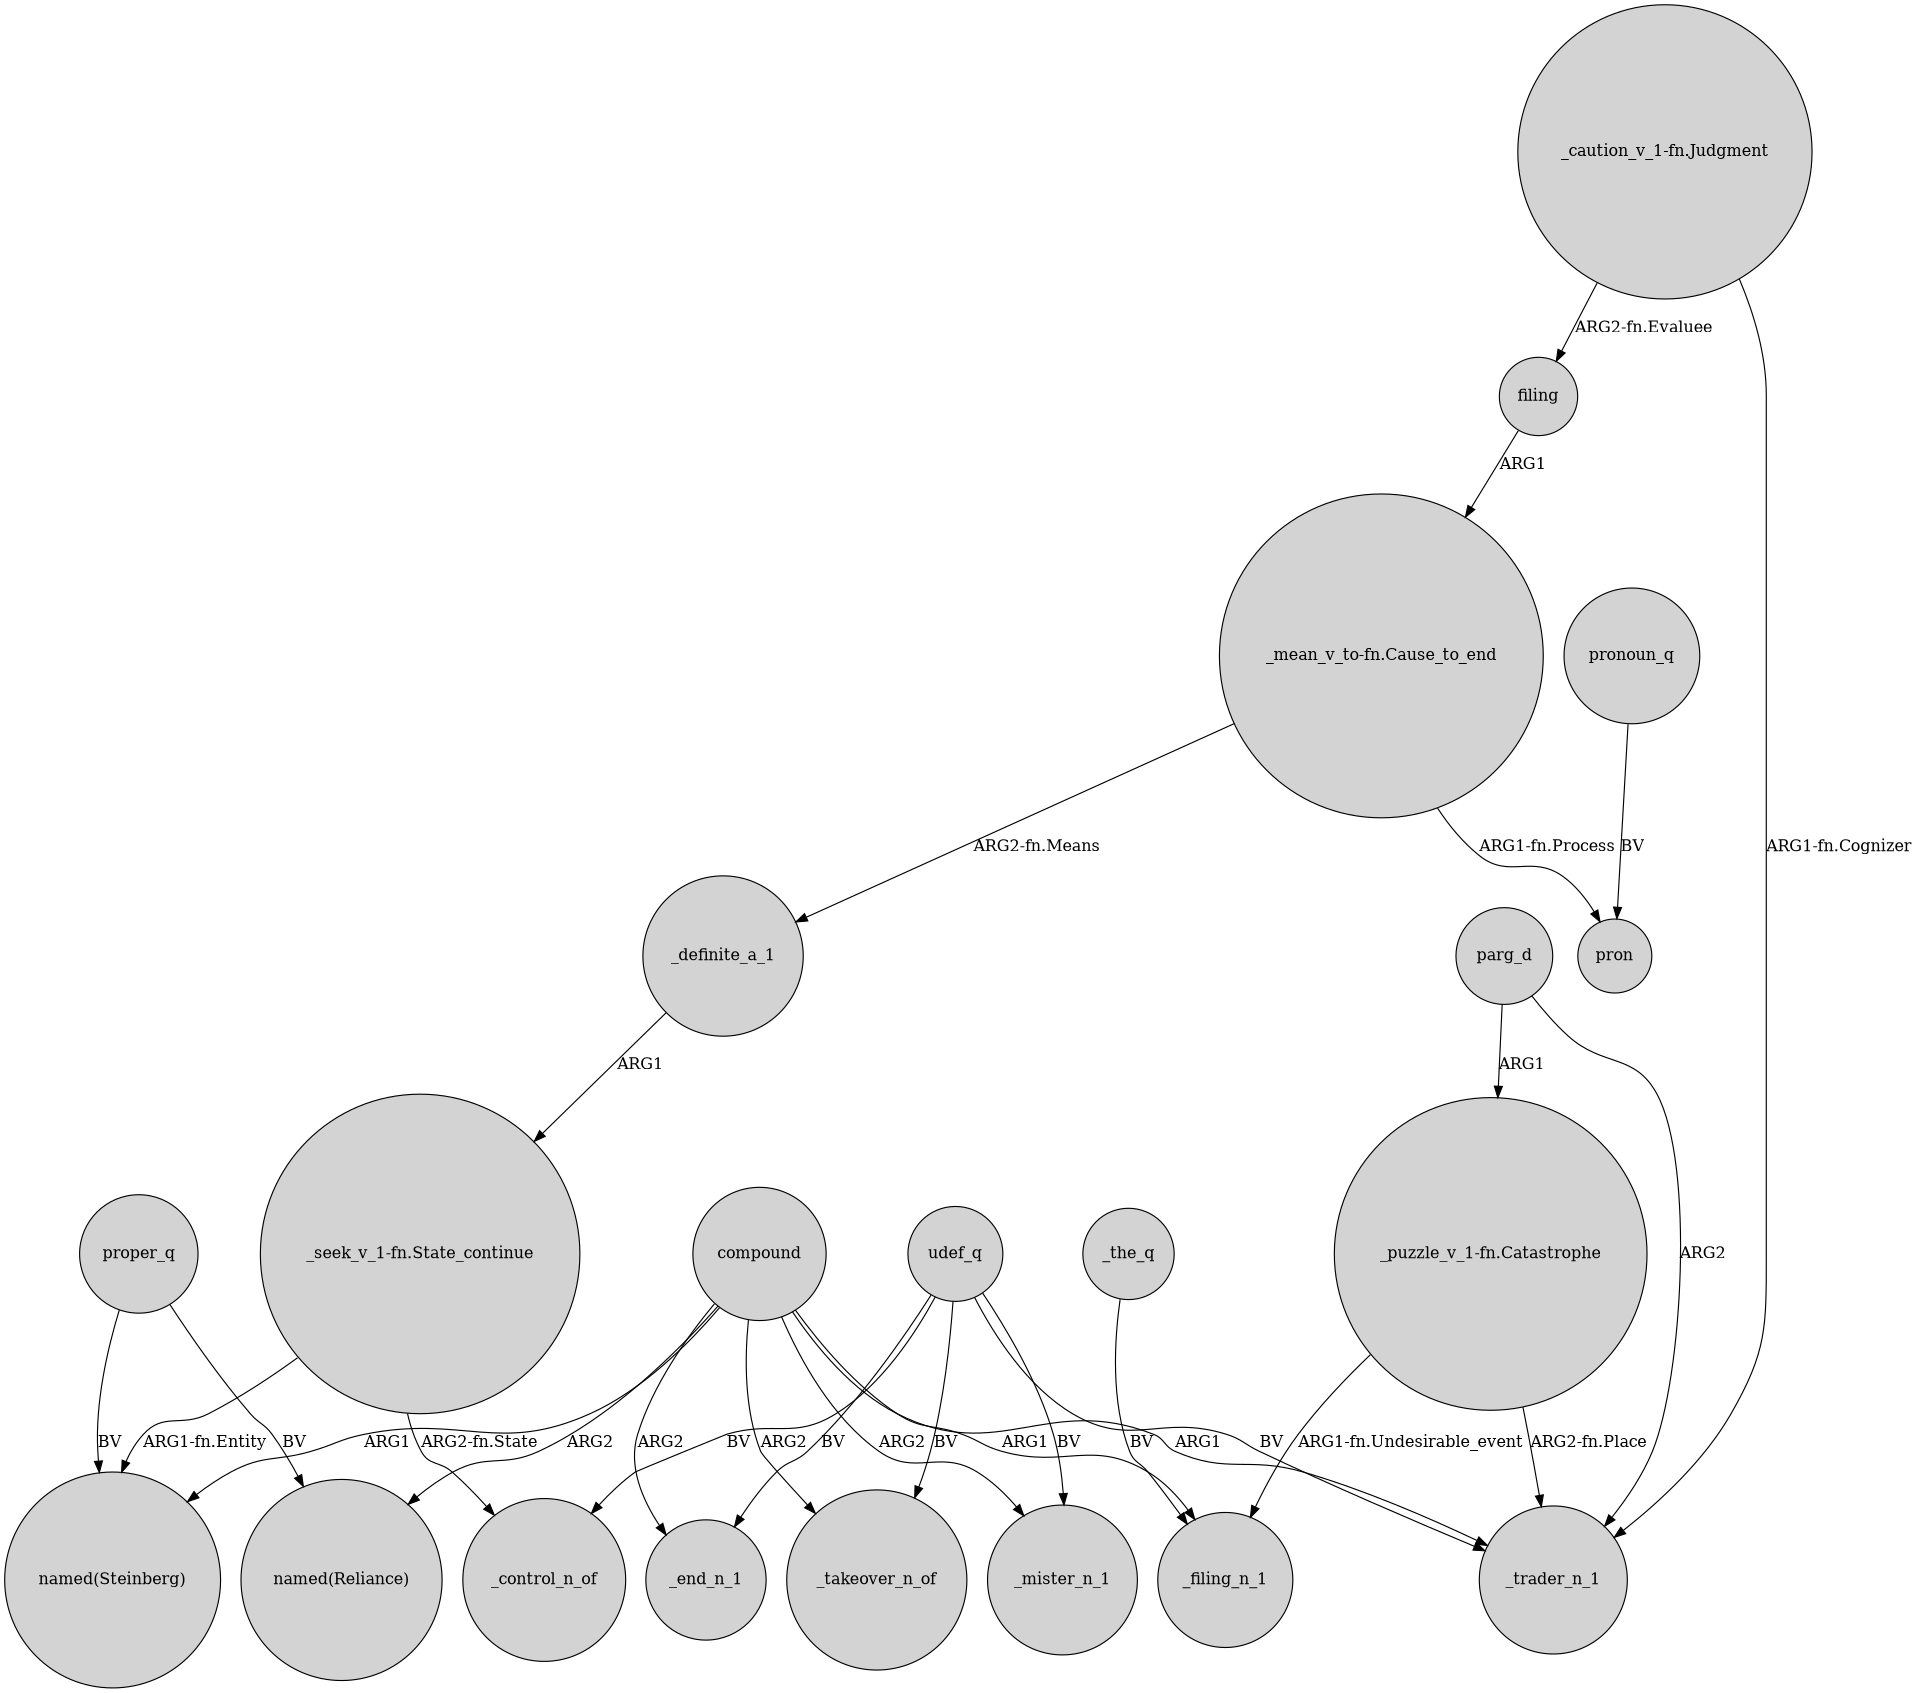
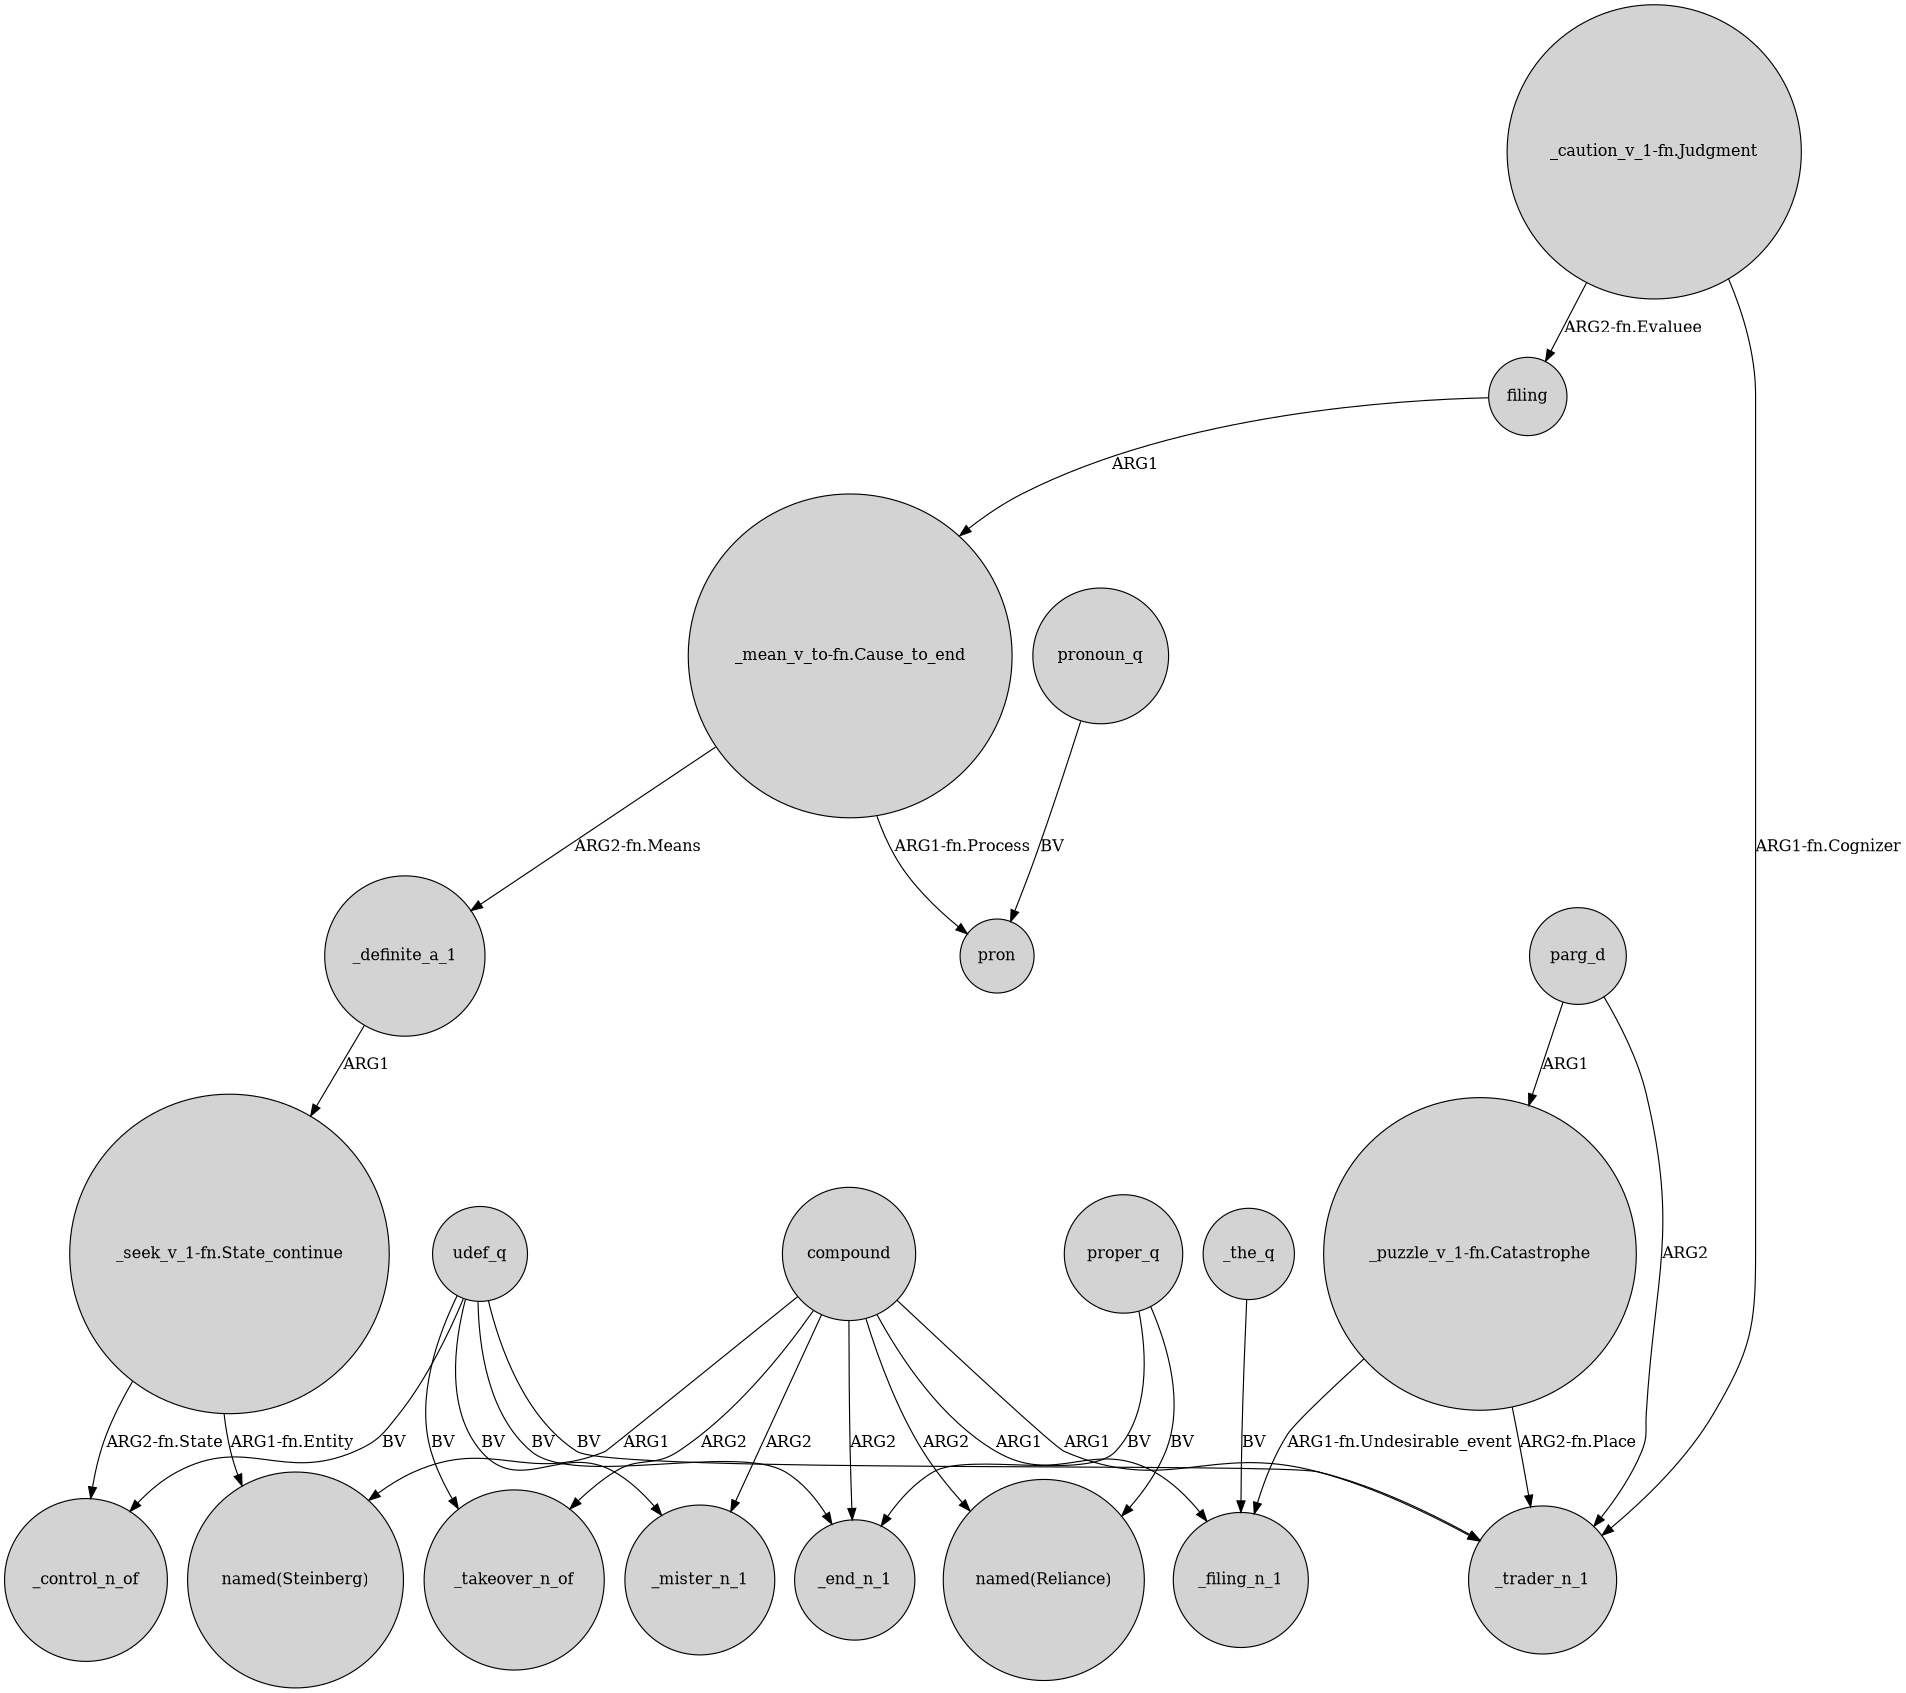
(102, 1385) -> (1114, 1452)
